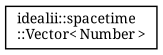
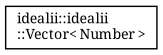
(81, 28) -> (81, 28)
